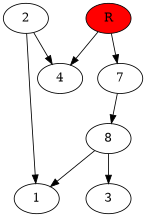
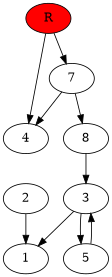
(41, 45) -> (51, 105)
(76, 166) -> (59, 226)
none -> (86, 259)
